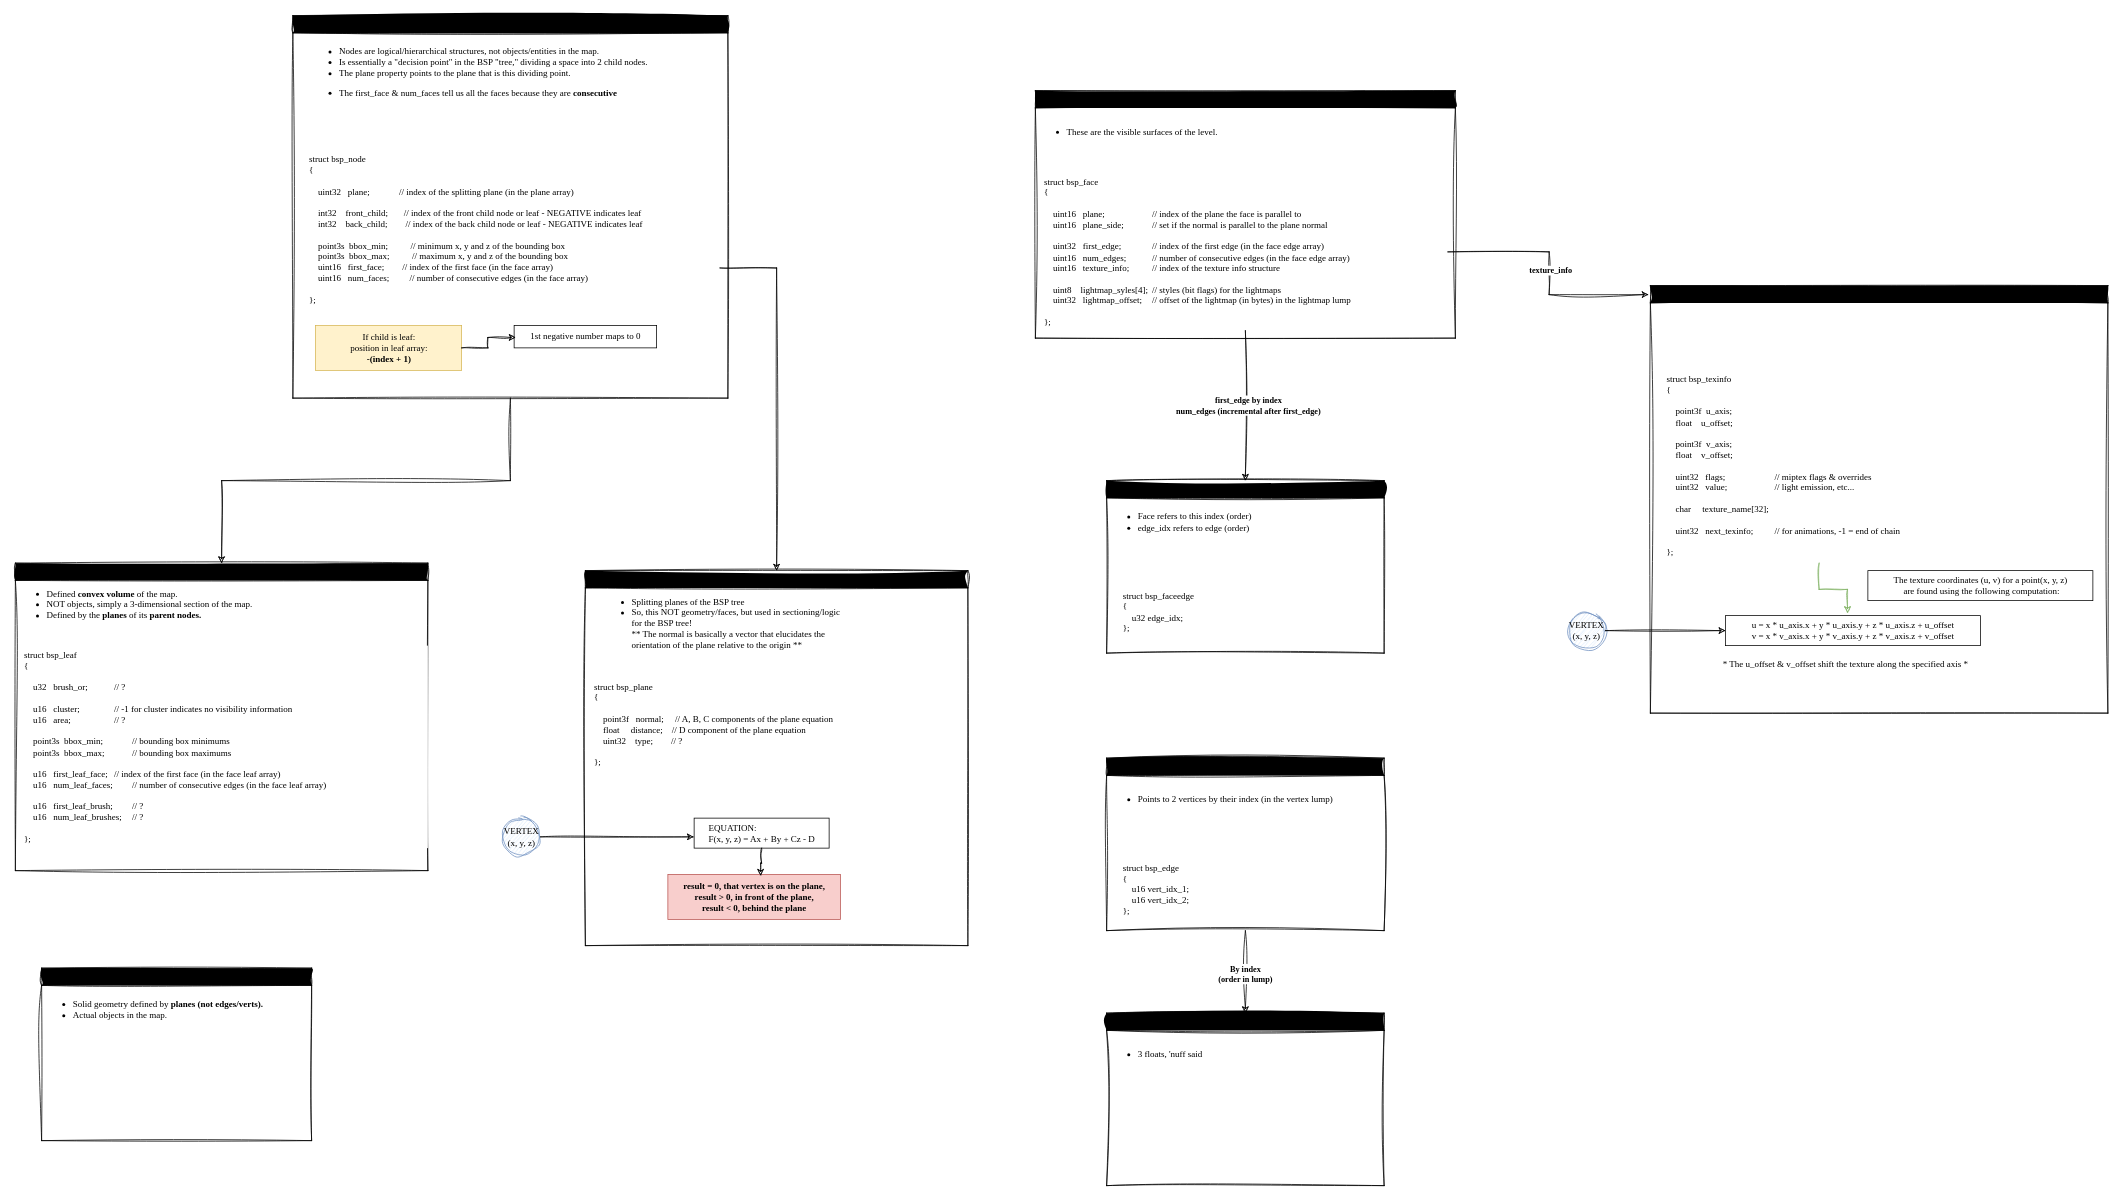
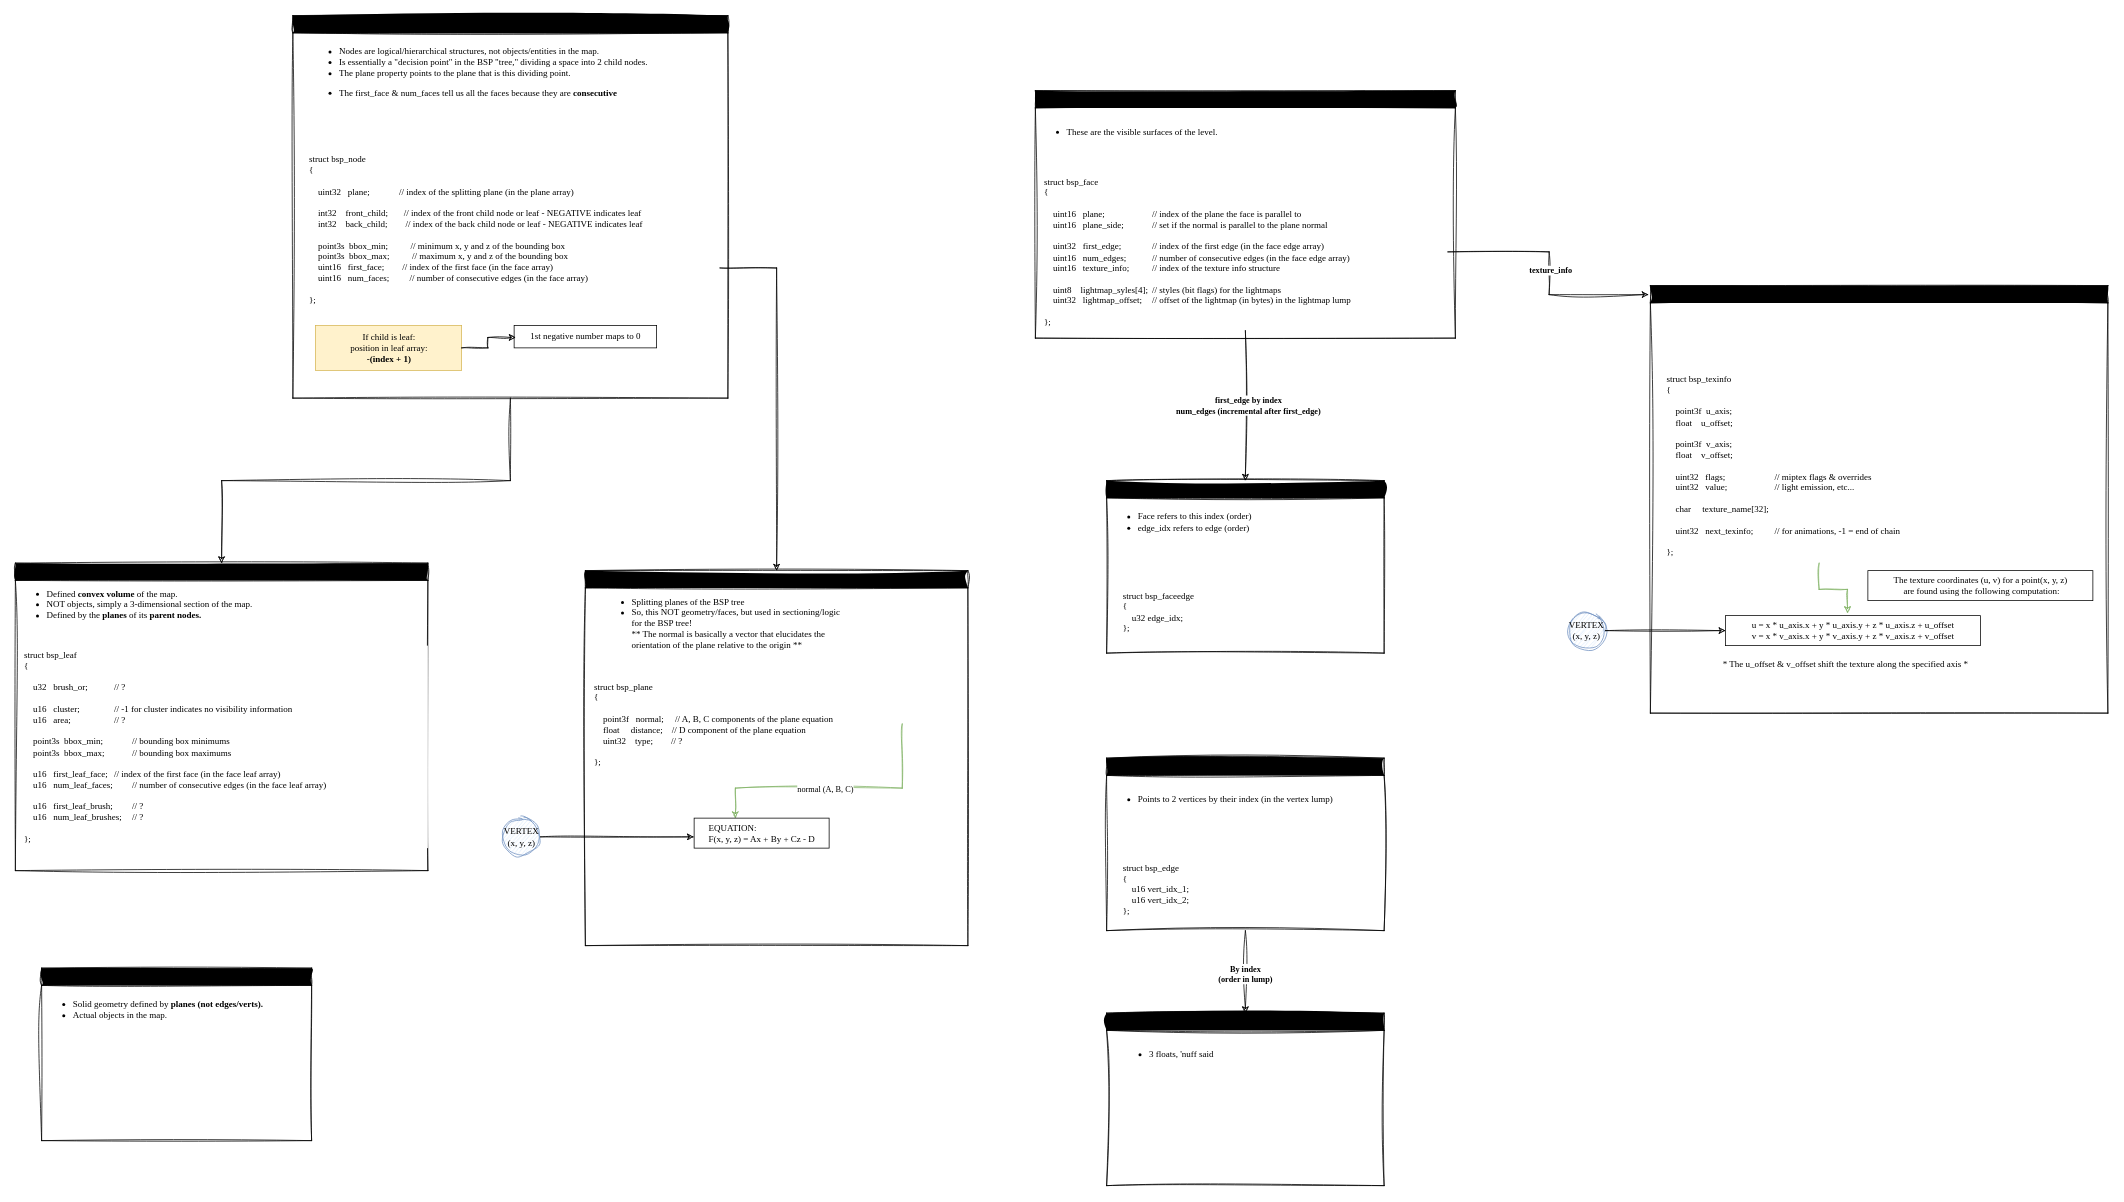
none -> (783, 788)
(762, 859) -> none
(754, 897) -> none
(1170, 1054) -> (1182, 1054)
